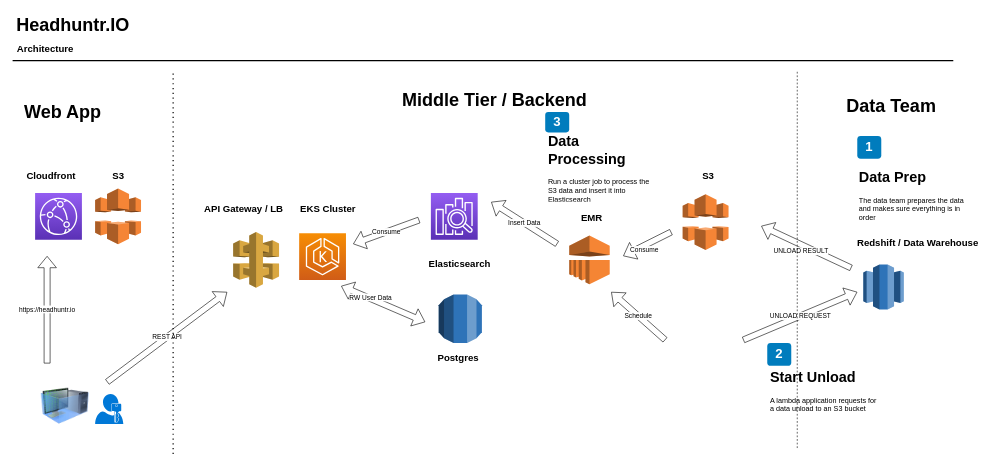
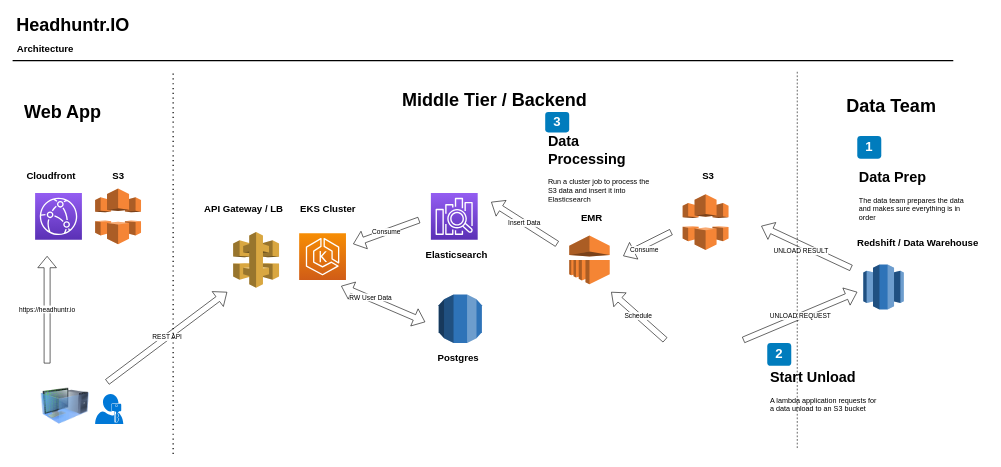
(463, 262) -> (460, 253)
